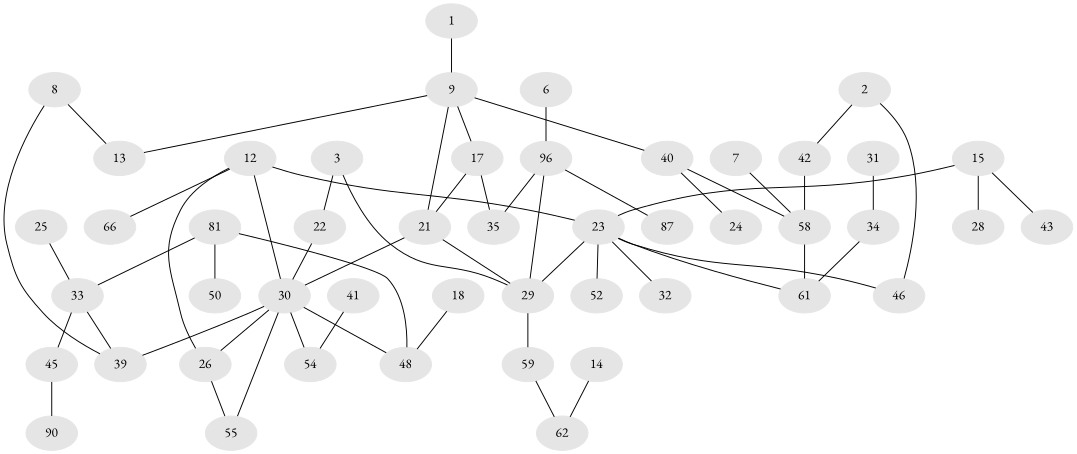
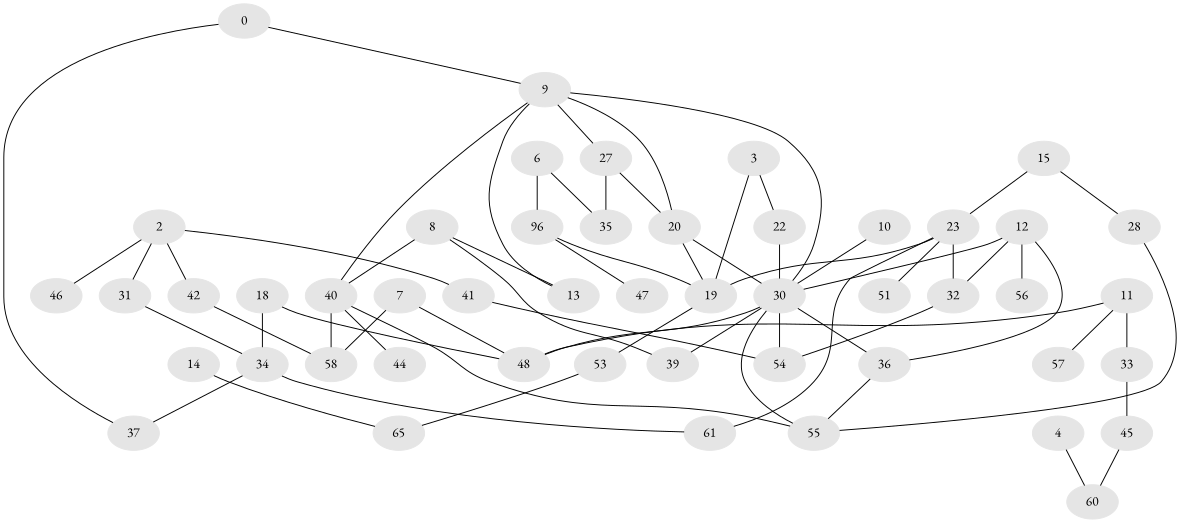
(452, 21) -> (244, 21)
none -> (758, 126)
(477, 158) -> (606, 158)
(520, 193) -> (571, 193)
(423, 195) -> (988, 261)
(41, 227) -> none
(110, 227) -> (1022, 296)
(215, 227) -> (1127, 296)
(425, 227) -> (675, 227)
(667, 227) -> (642, 296)
(736, 227) -> (400, 364)
none -> (885, 227)
(1047, 227) -> none
none -> (318, 250)
none -> (387, 258)
none -> (142, 261)
(805, 262) -> none
(746, 265) -> none
(215, 296) -> (1058, 364)
(528, 296) -> (711, 296)
(597, 296) -> (885, 296)
none -> (262, 323)
(99, 330) -> none
none -> (462, 330)
none -> (868, 333)
(205, 364) -> (885, 364)
(528, 364) -> (600, 364)
none -> (561, 401)
none -> (1076, 405)
(52, 433) -> (1093, 502)
none -> (134, 433)
(562, 433) -> (399, 433)
none -> (1058, 433)
